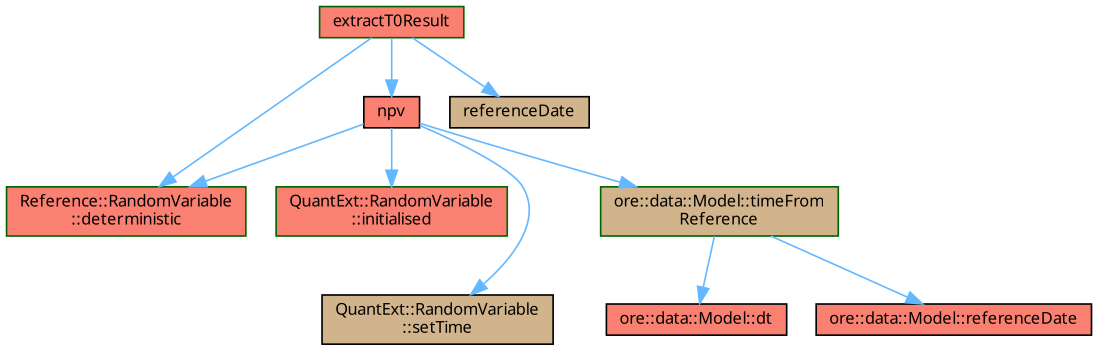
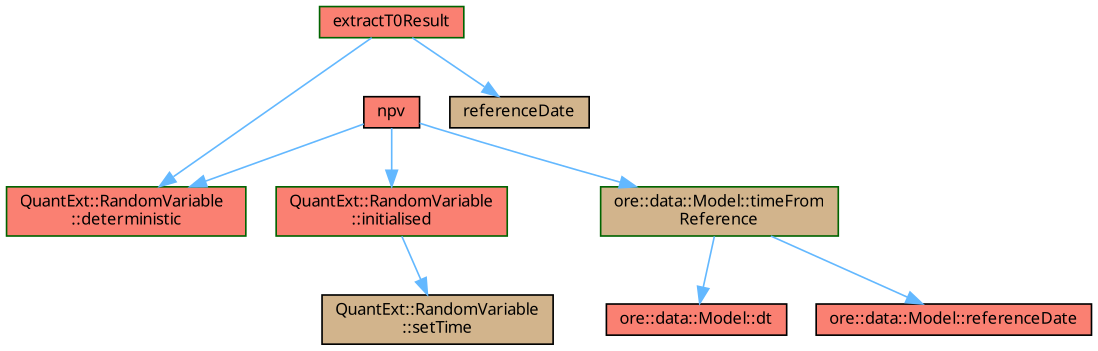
(392, 59) -> none
(520, 184) -> (411, 258)
(126, 211) -> (126, 211)
